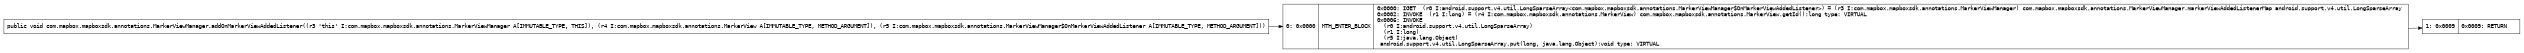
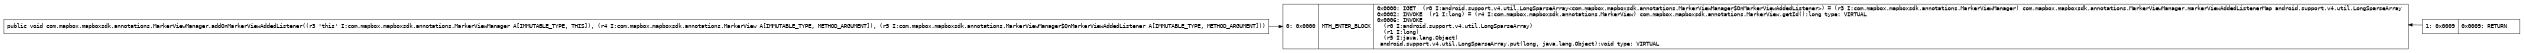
(2413, 28) -> (2417, 25)
